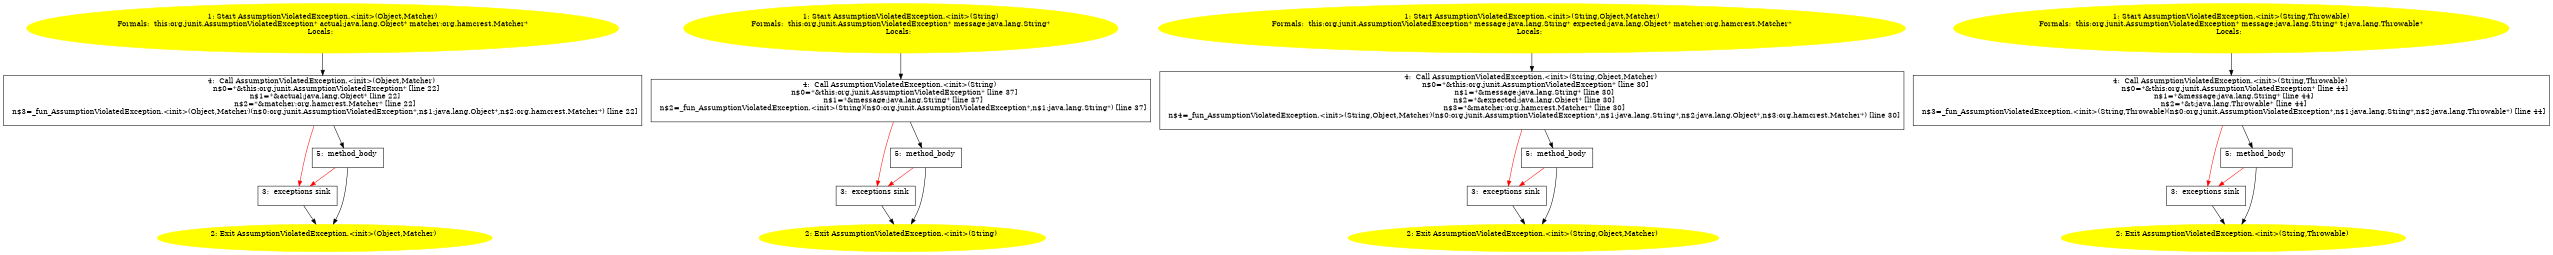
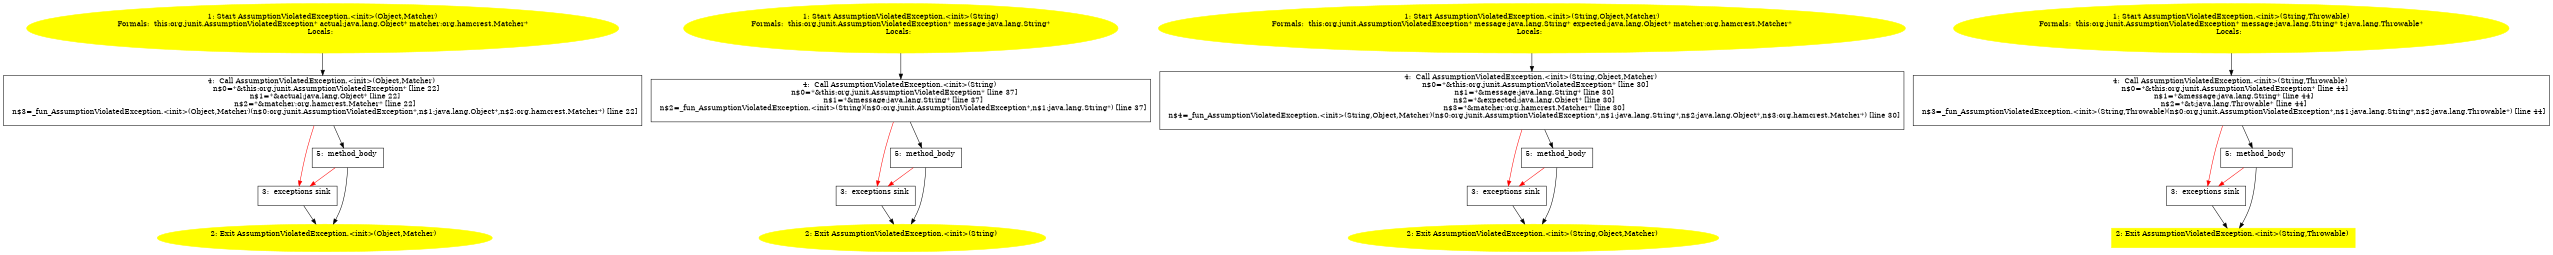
(2233, 238) -> (2233, 238)
